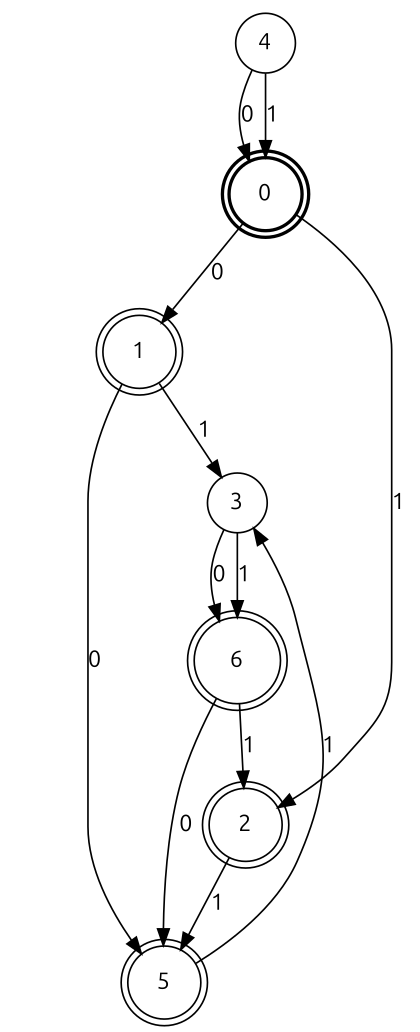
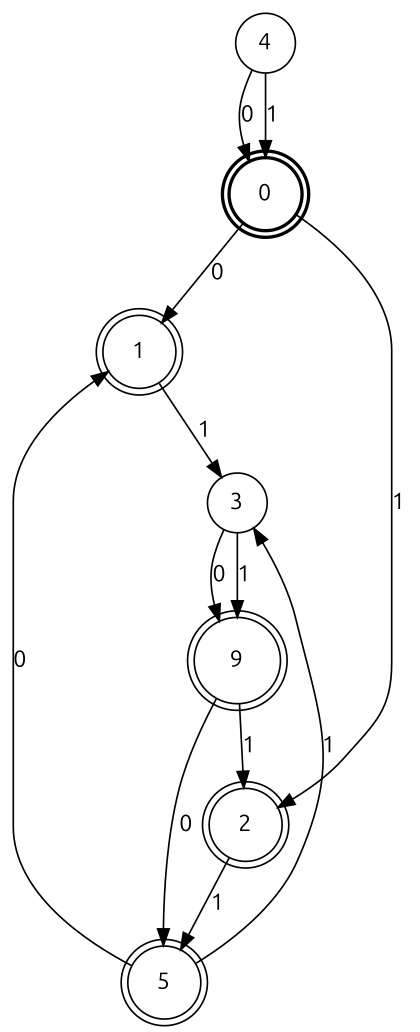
(237, 661) -> (237, 661)
(88, 664) -> (13, 684)
